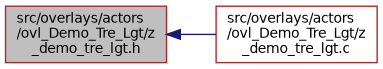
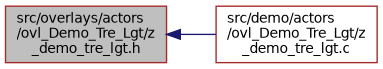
(297, 34) -> (297, 34)
